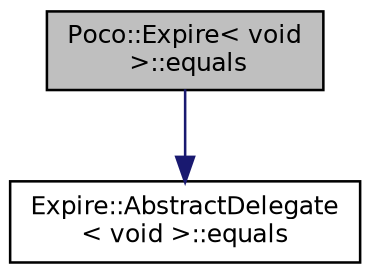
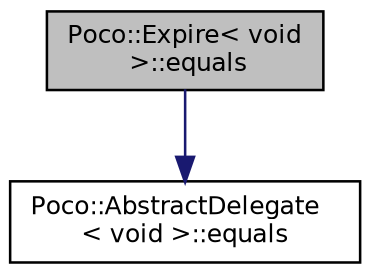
(185, 222) -> (185, 222)
